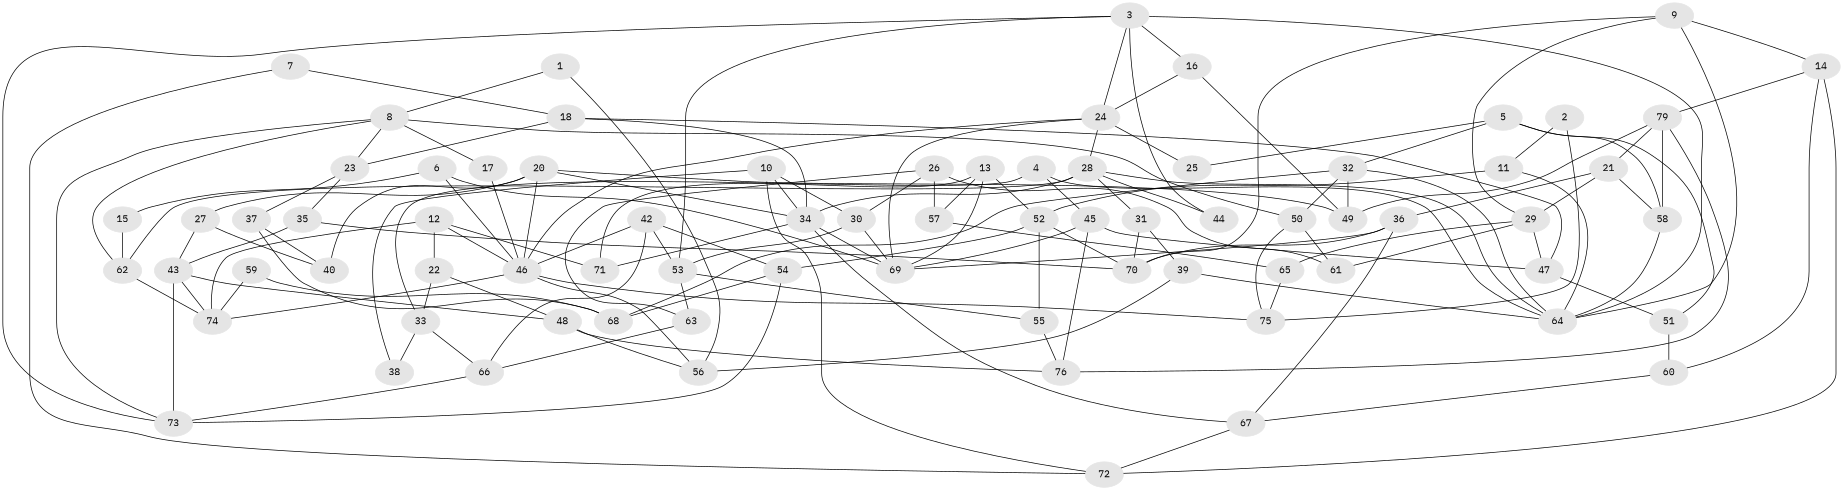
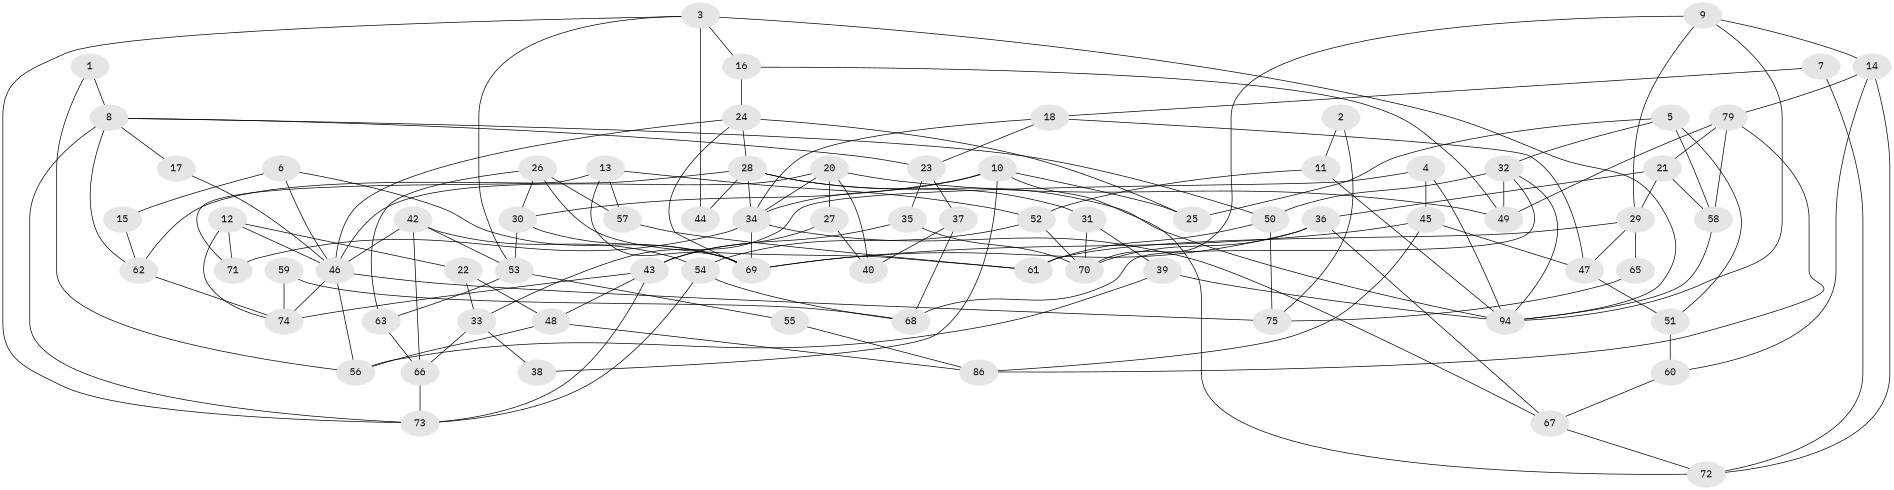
(1115, 67) -> none
none -> (1125, 197)
(1110, 245) -> (827, 250)
(1039, 271) -> none
(1558, 322) -> (1505, 322)
(1061, 373) -> (979, 373)
